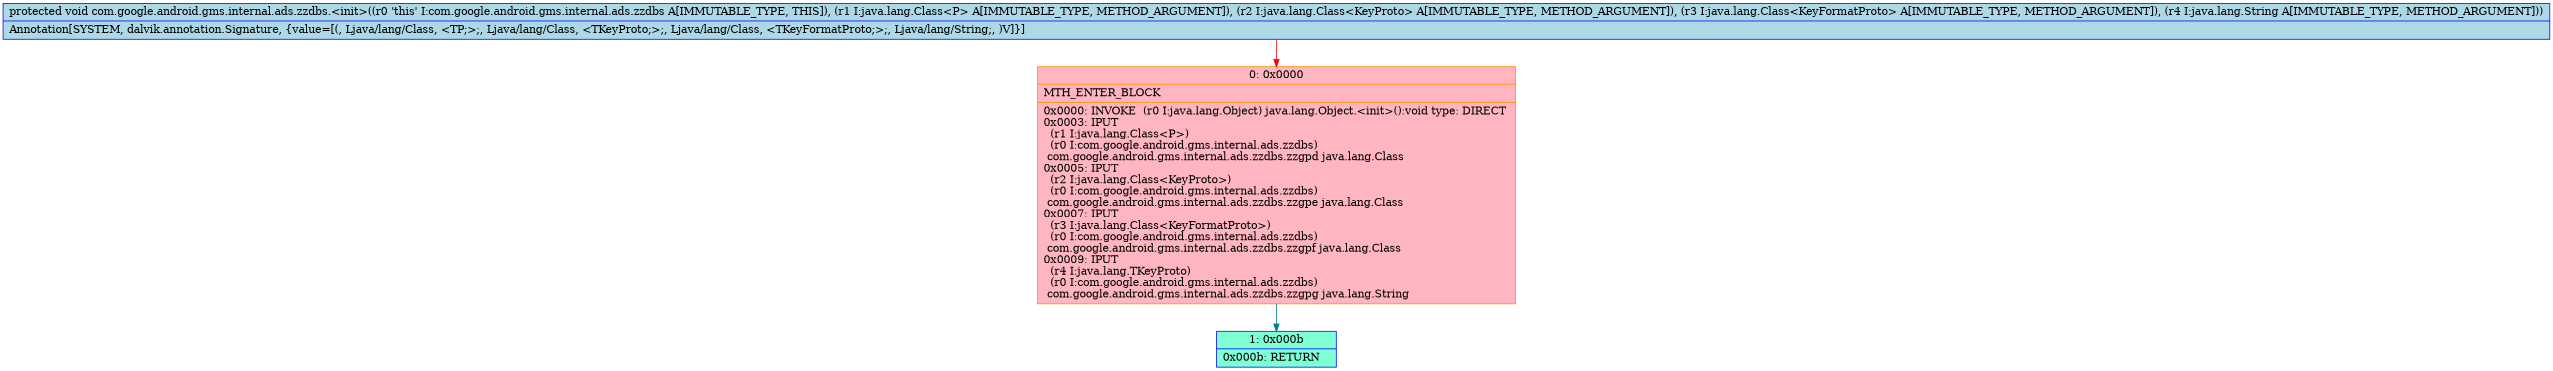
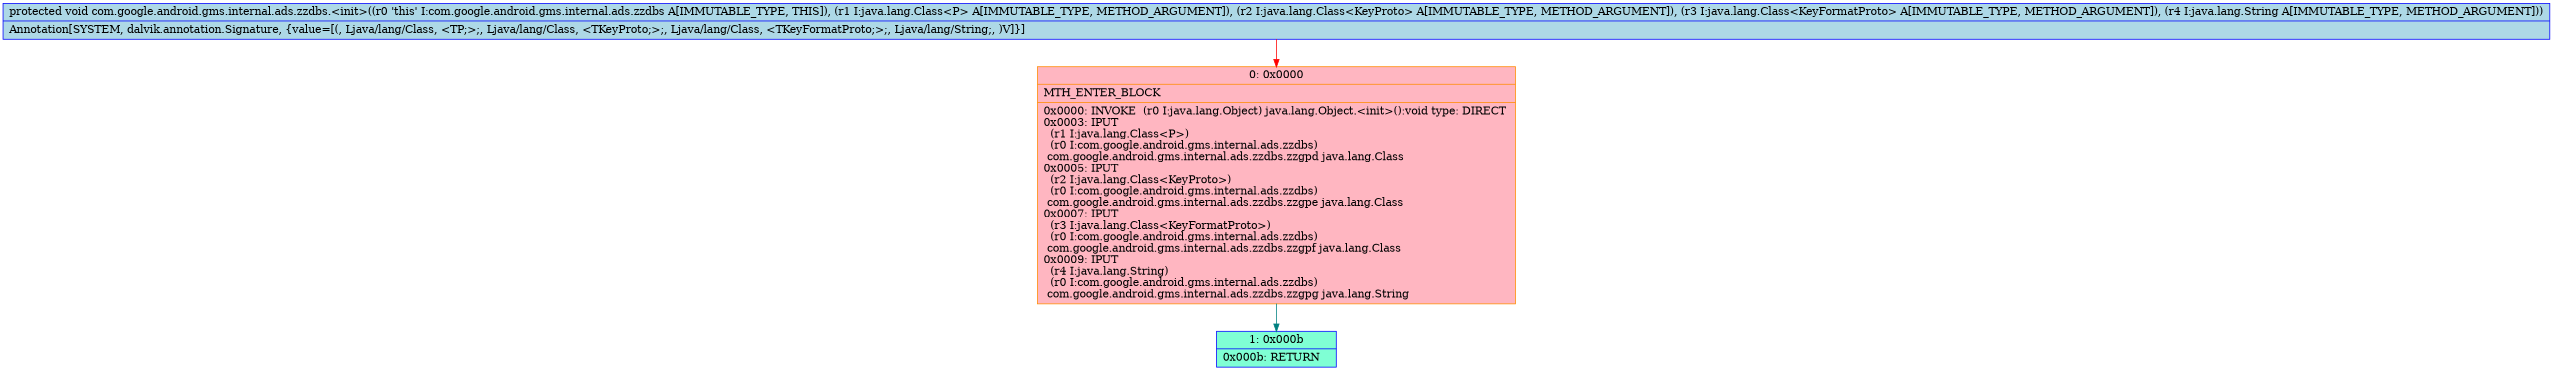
(1117, 271) -> (1106, 271)
